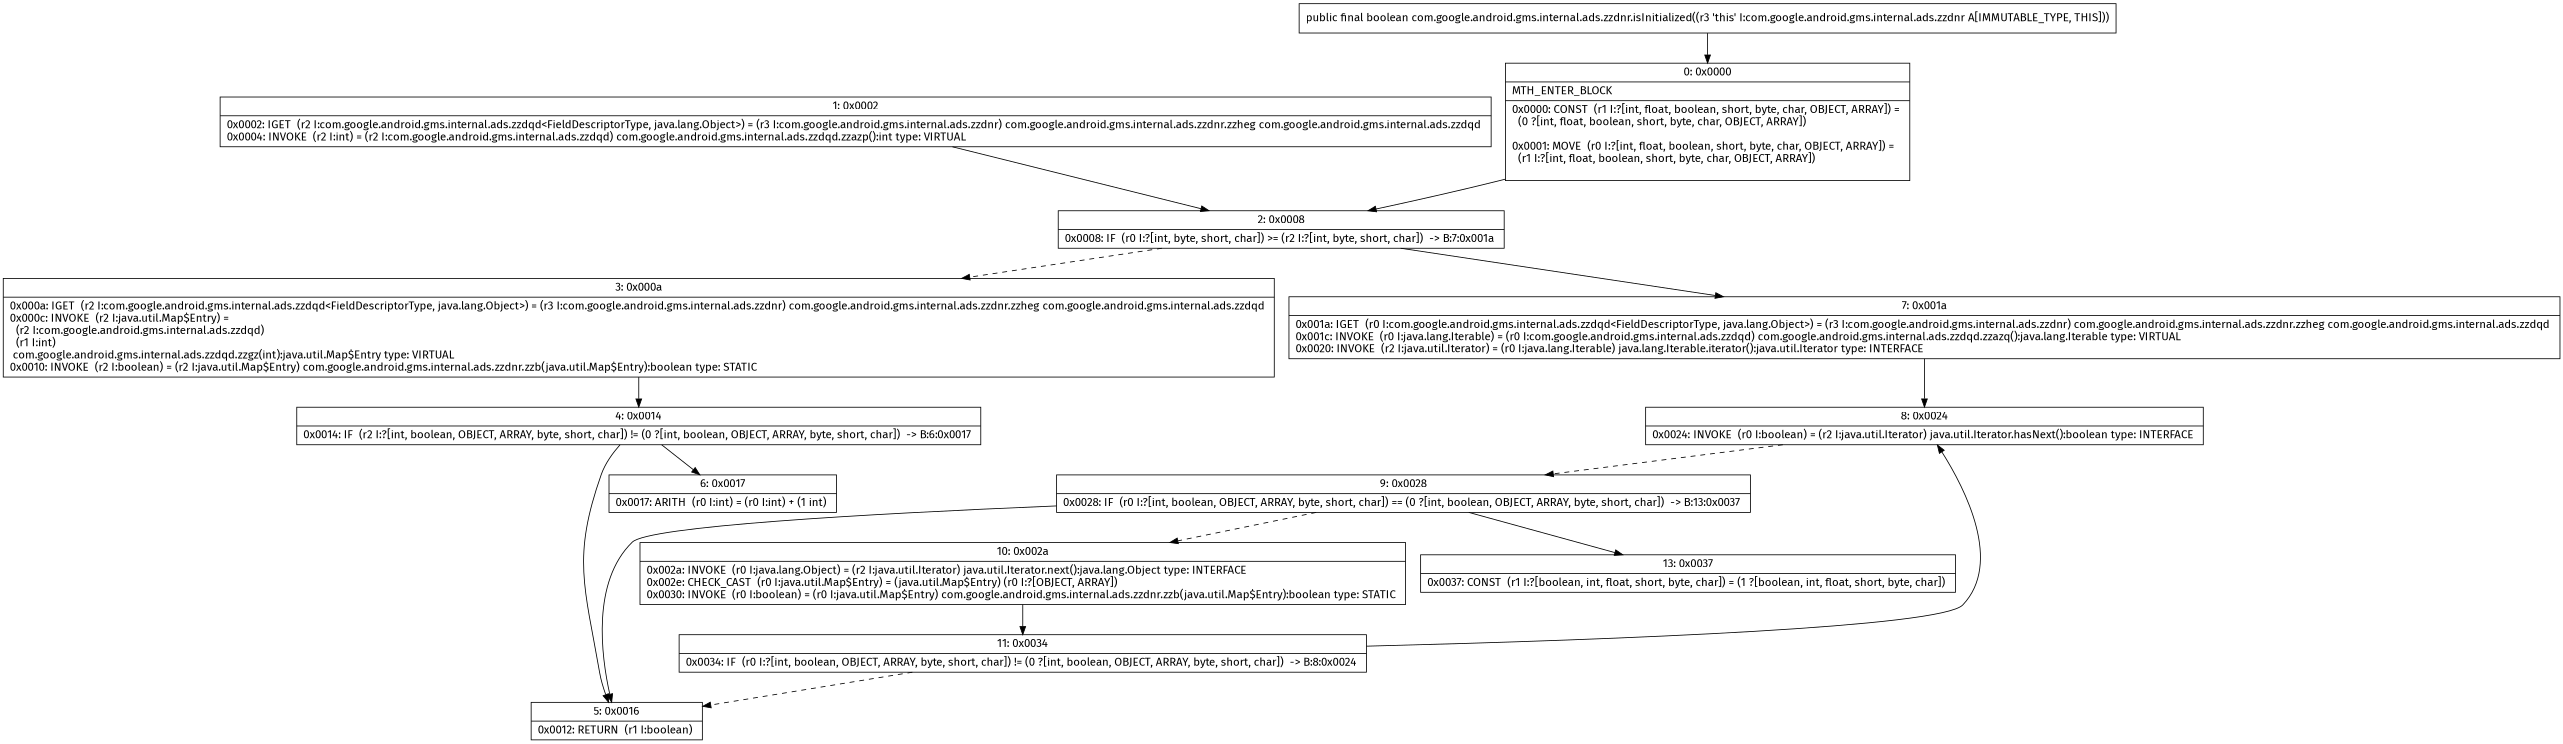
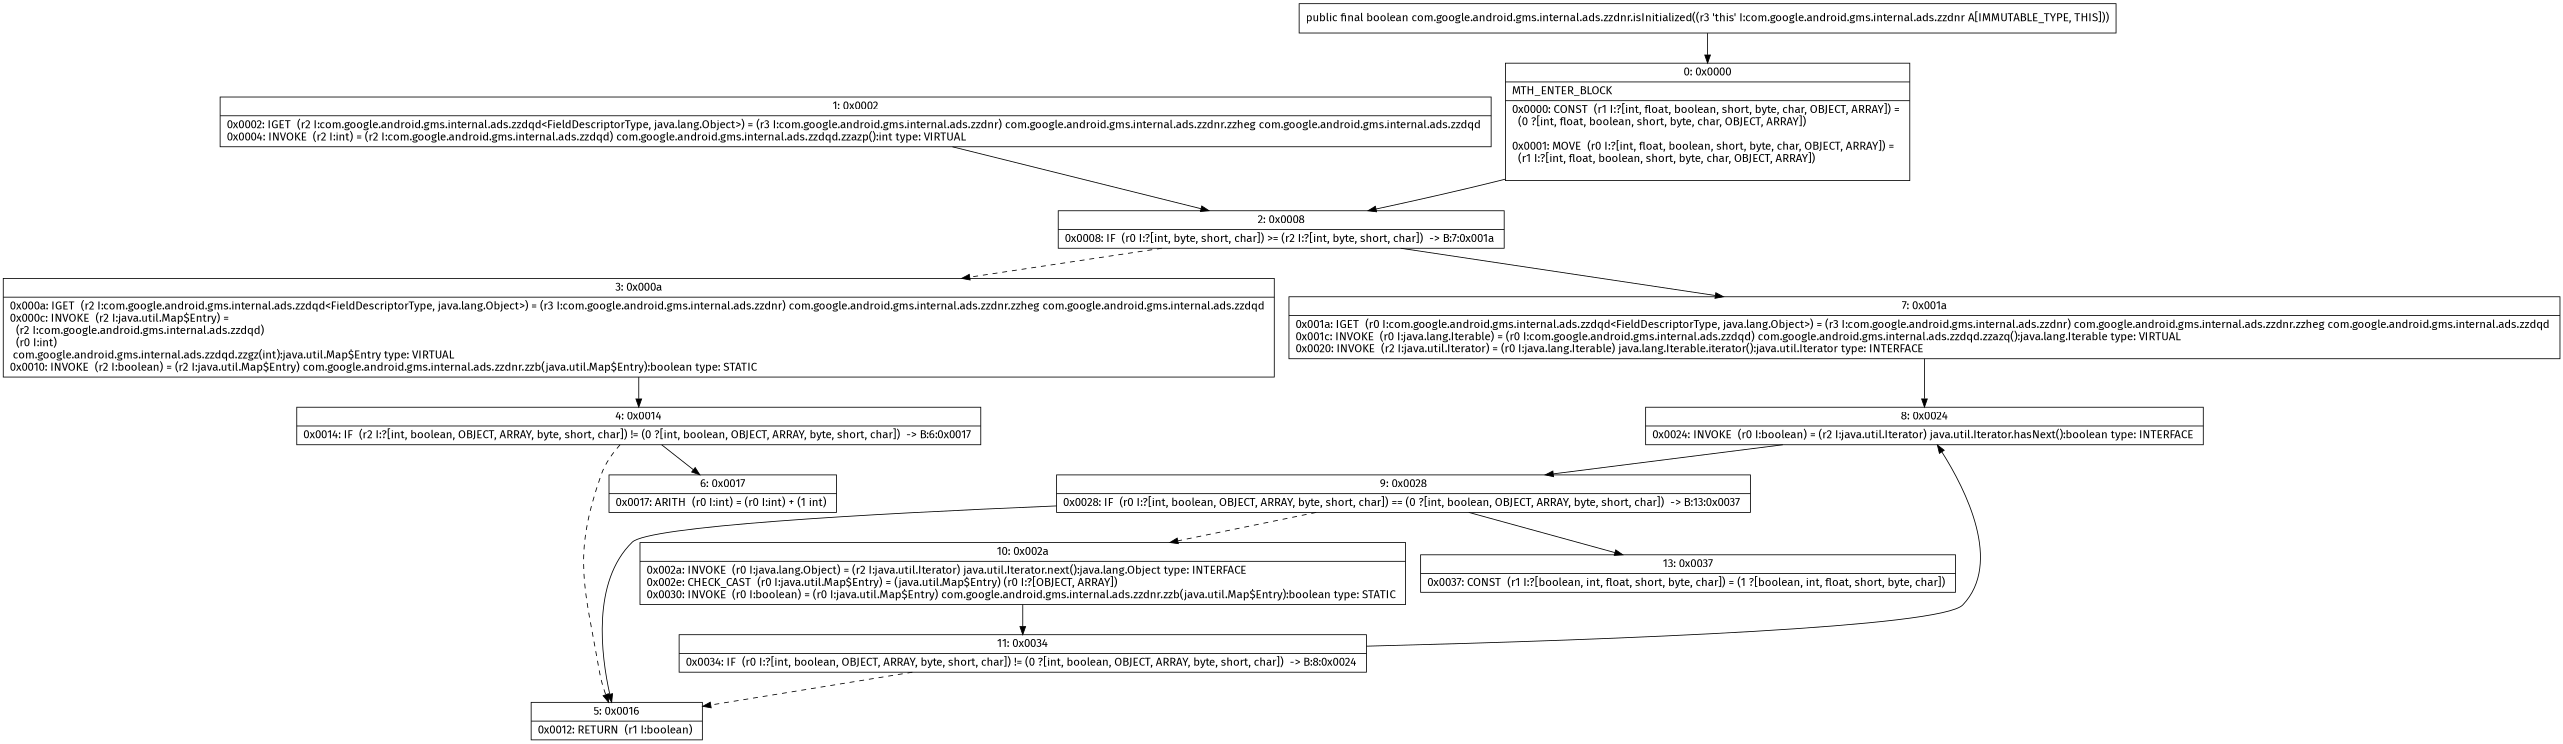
(33, 343) -> (33, 343)
(1668, 459) -> (1668, 459)
(584, 567) -> (584, 567)
